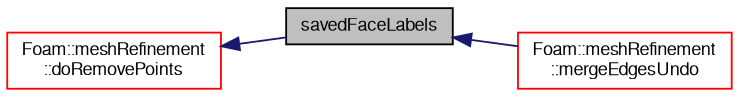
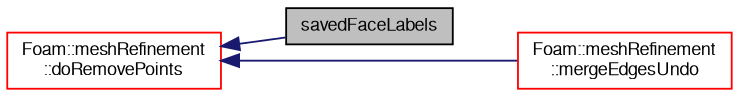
(495, 43) -> (378, 61)
